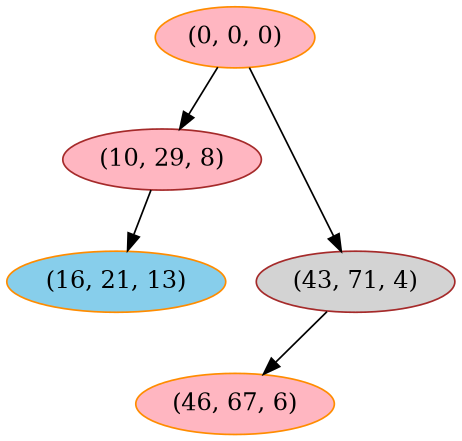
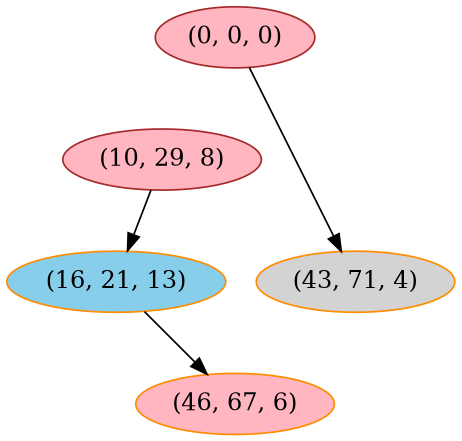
(235, 37) -> (235, 37)
(203, 91) -> none
(356, 282) -> (356, 282)
(301, 337) -> (170, 337)
